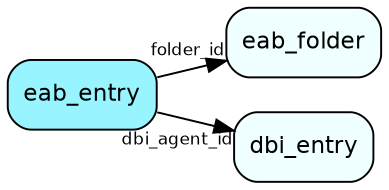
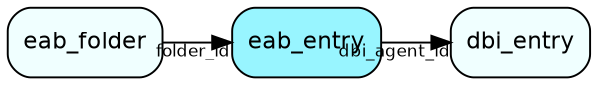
(182, 71) -> (187, 43)
